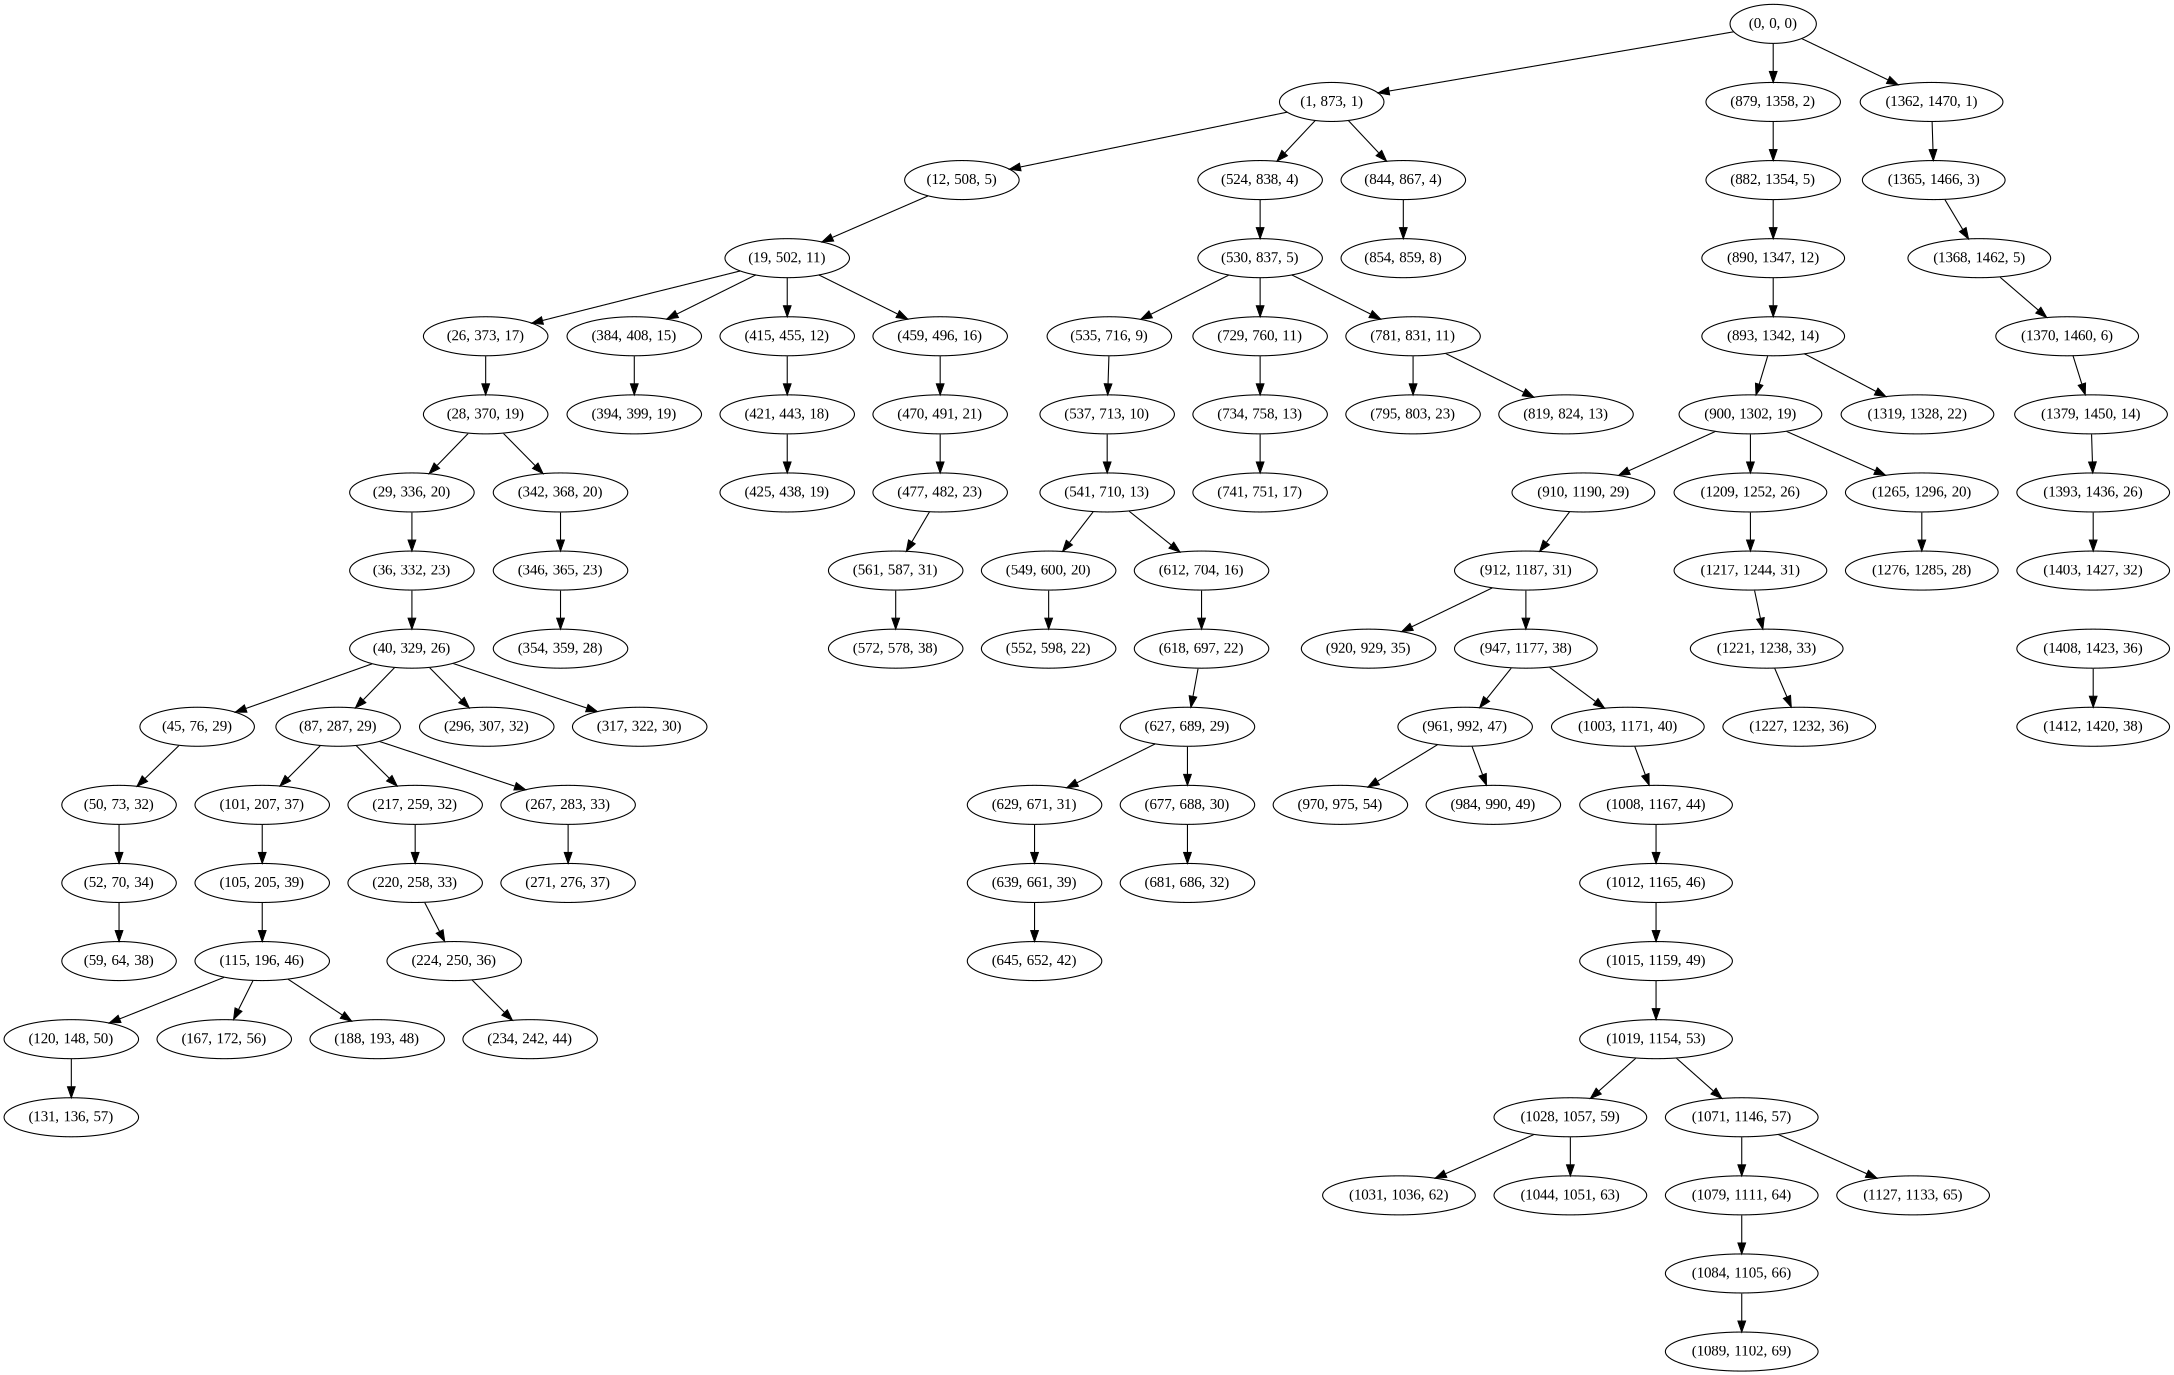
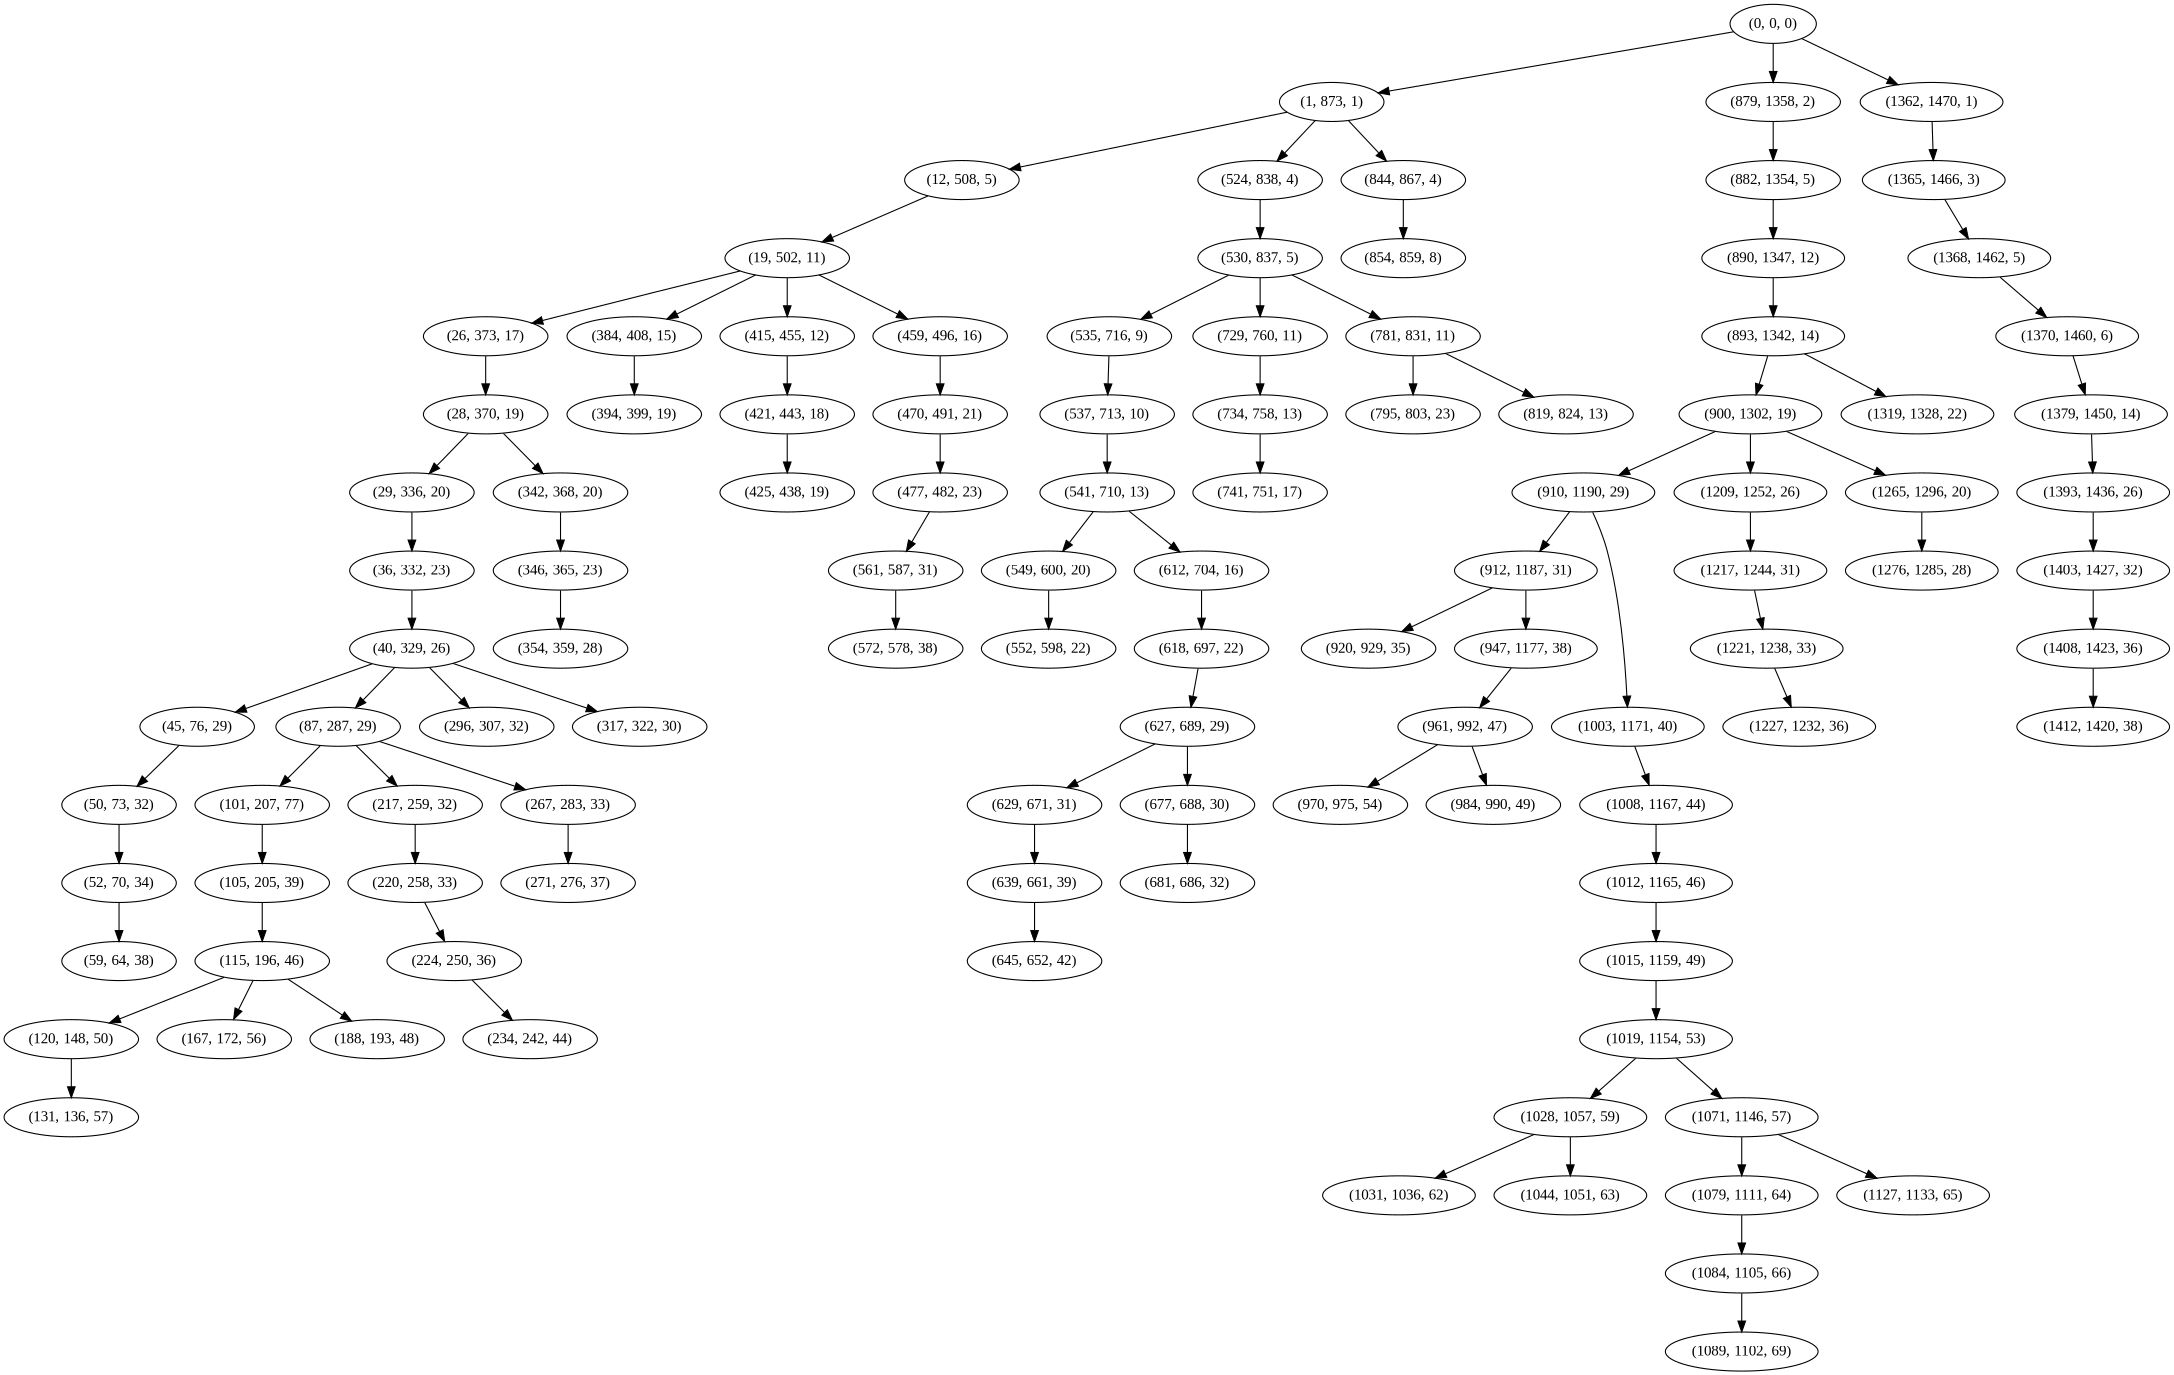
none -> (2093, 604)
(1573, 684) -> (1618, 603)
(262, 805) -> (262, 805)
